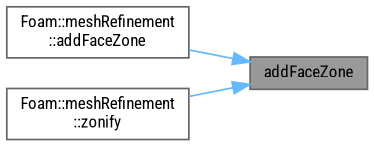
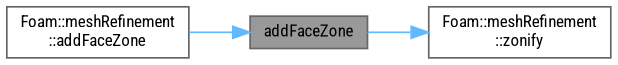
(211, 92) -> (389, 32)
